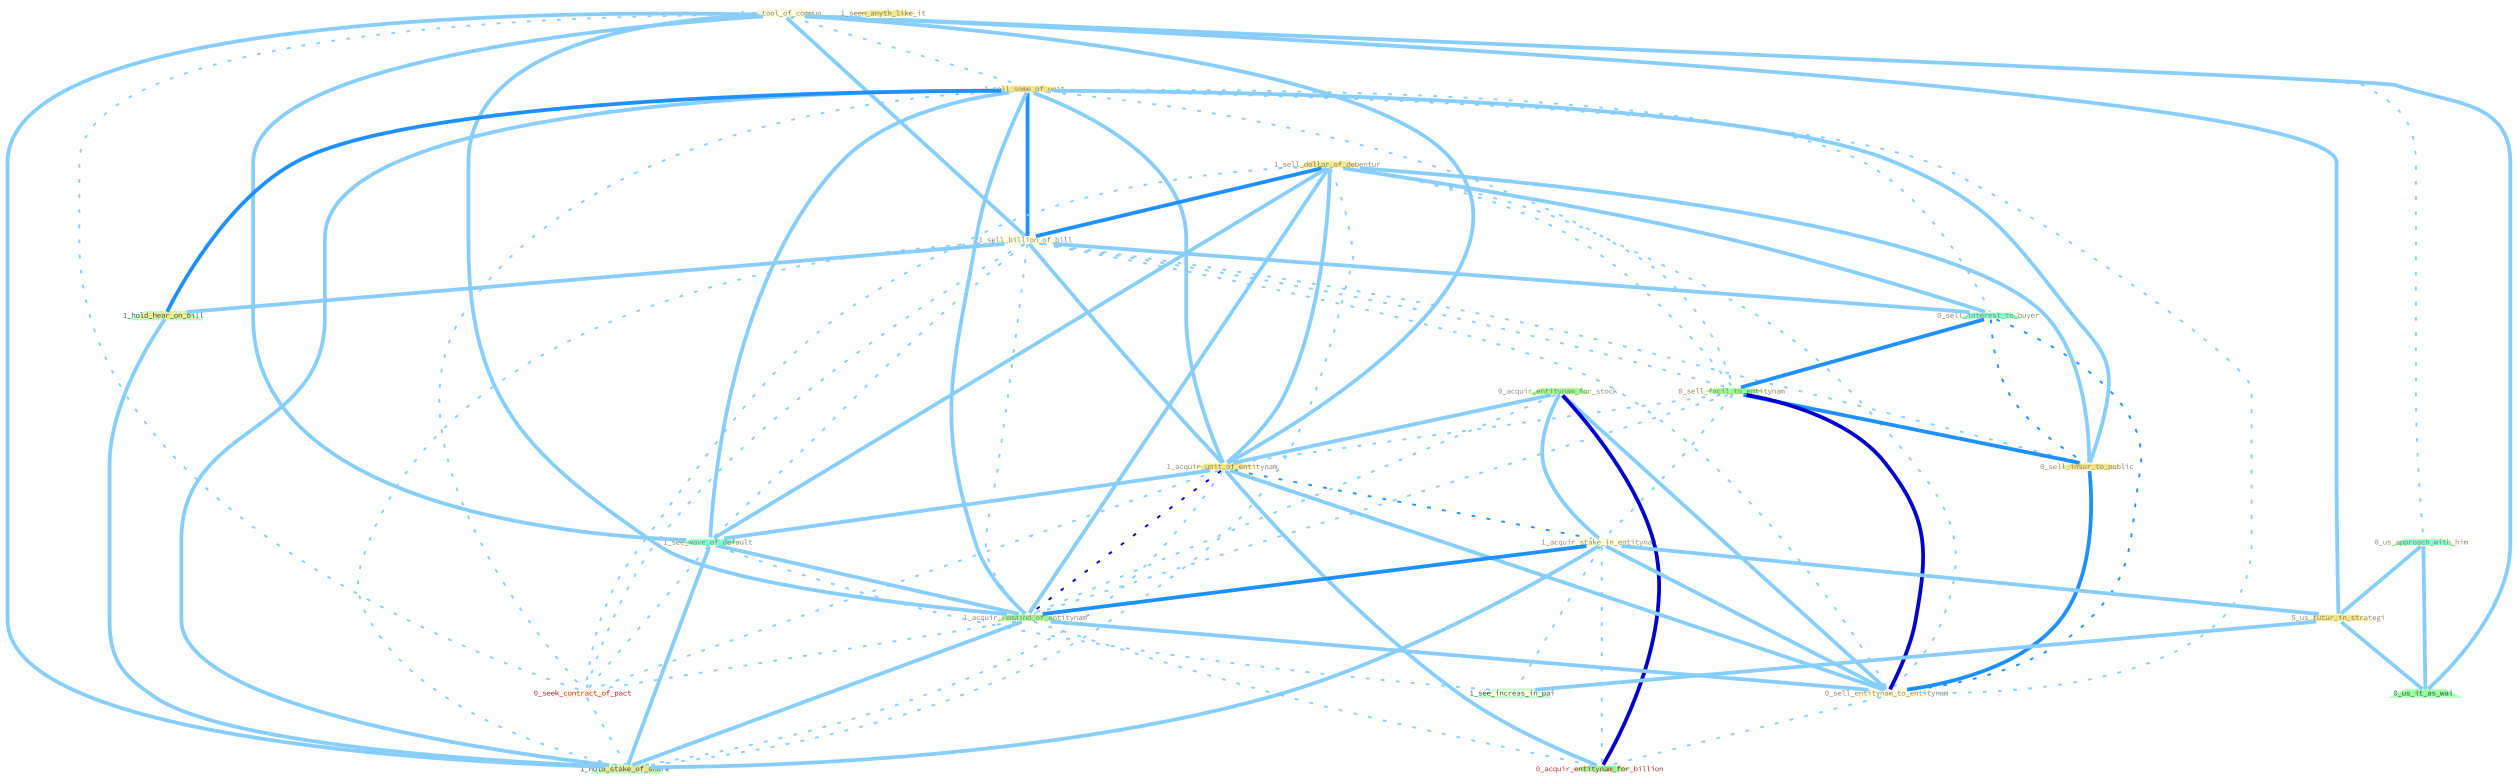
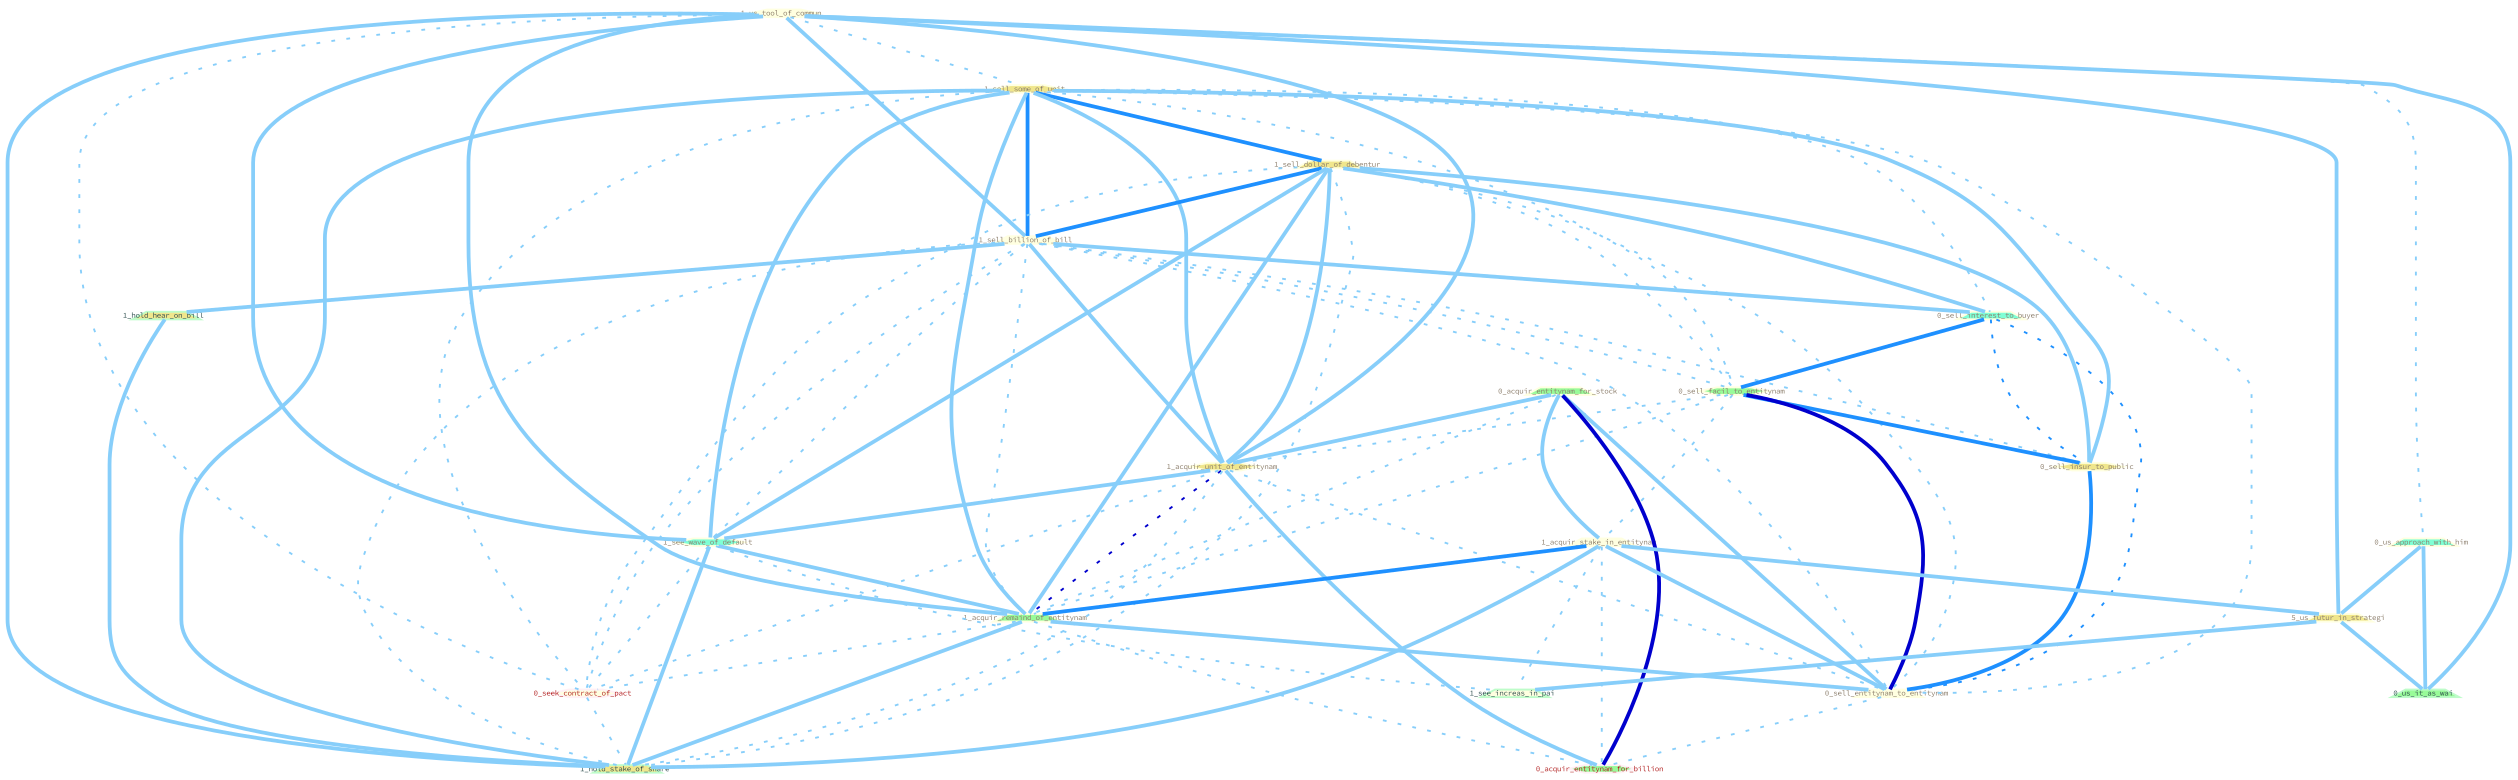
(886, 13) -> none
(546, 110) -> (1179, 127)
(1422, 506) -> none
(1524, 569) -> (1524, 569)
